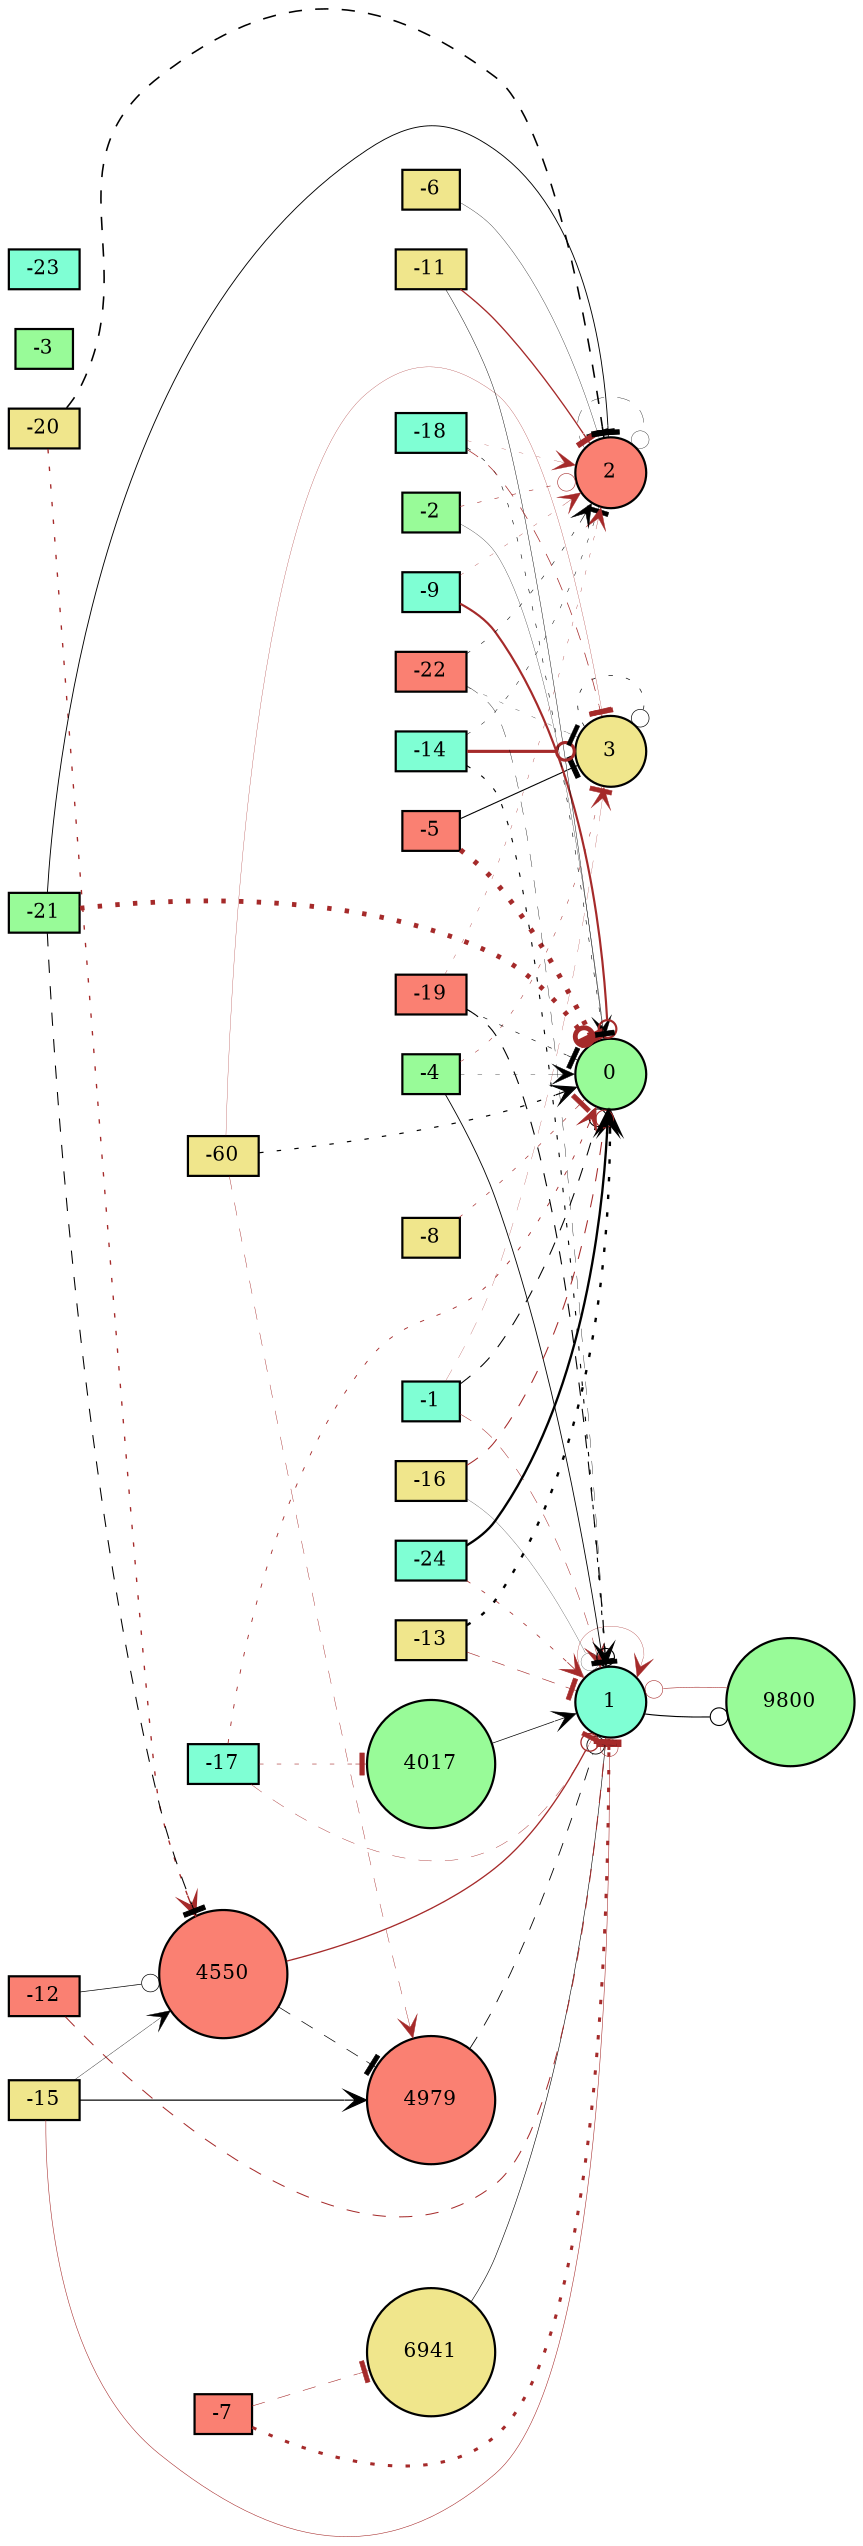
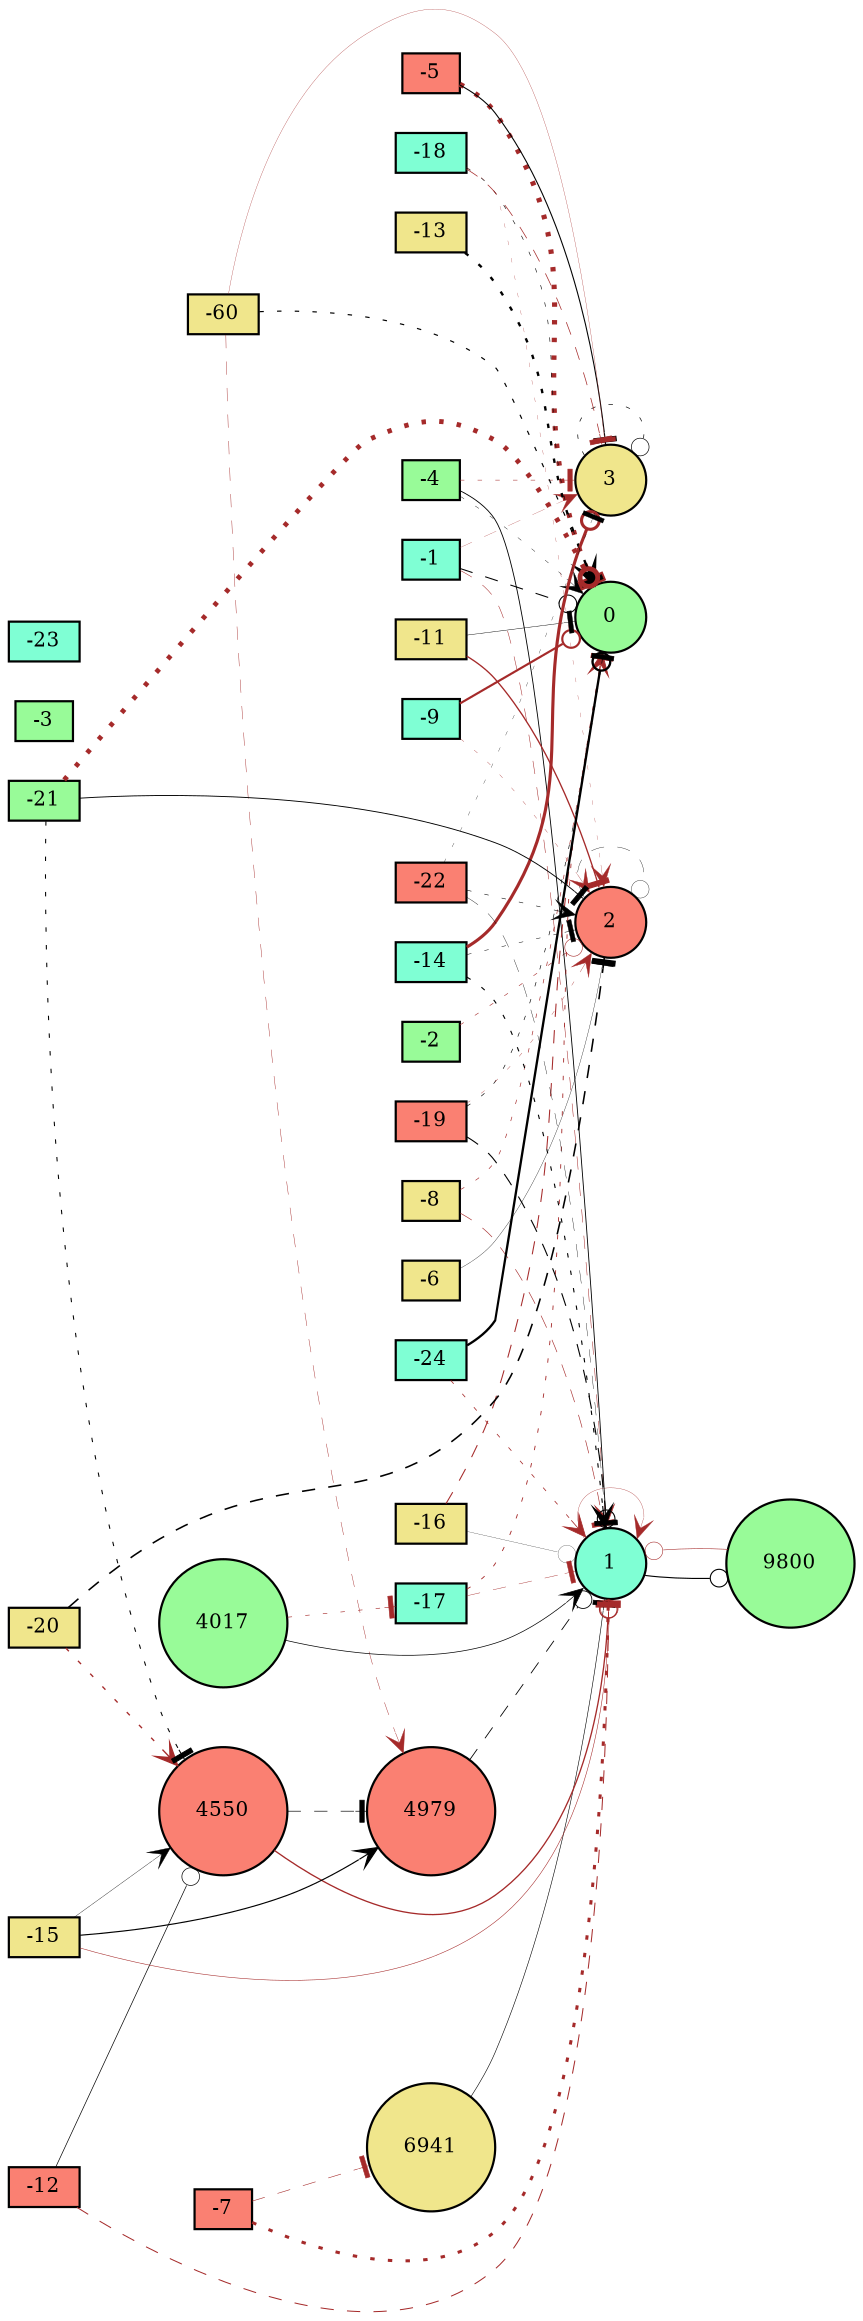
(560, 757) -> none
(91, 1423) -> (70, 1292)
(542, 1437) -> (525, 1135)
(516, 1669) -> (563, 1368)
(307, 1764) -> (336, 1613)
